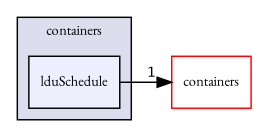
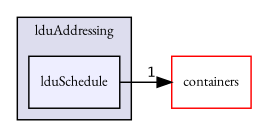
(74, 31) -> (74, 31)
